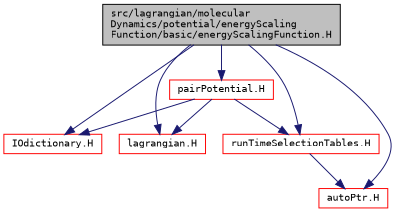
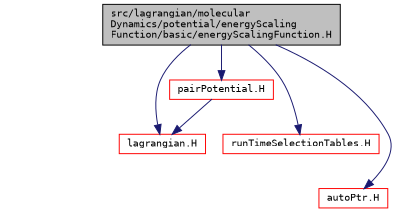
(257, 114) -> none
(53, 144) -> none
(324, 168) -> none
